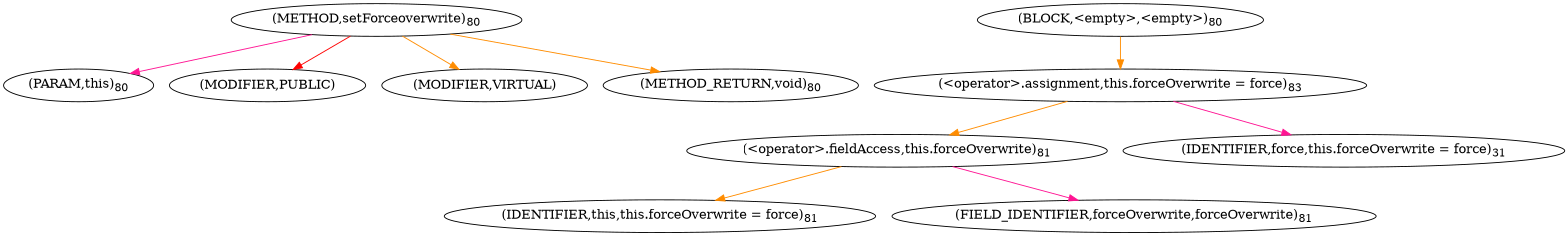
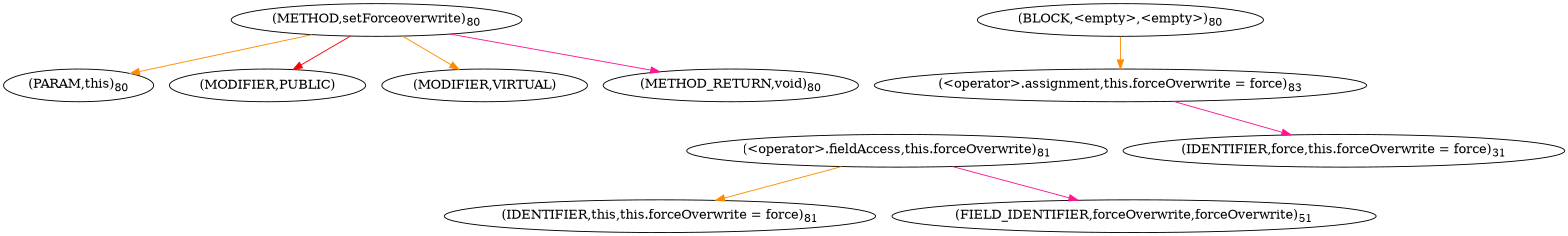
(551, 52) -> (551, 52)
(226, 53) -> (226, 53)
(1013, 117) -> none
(1306, 215) -> (1306, 215)
